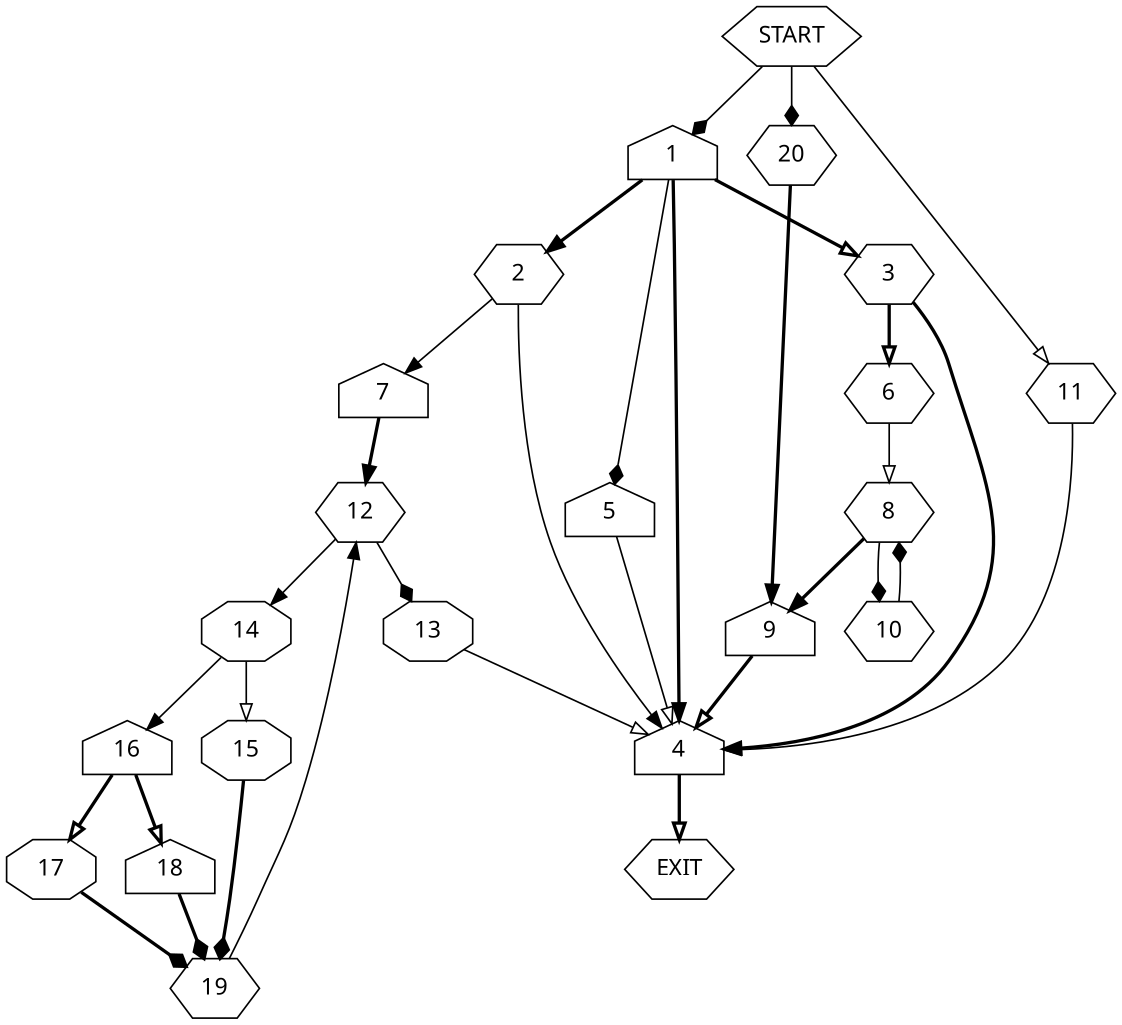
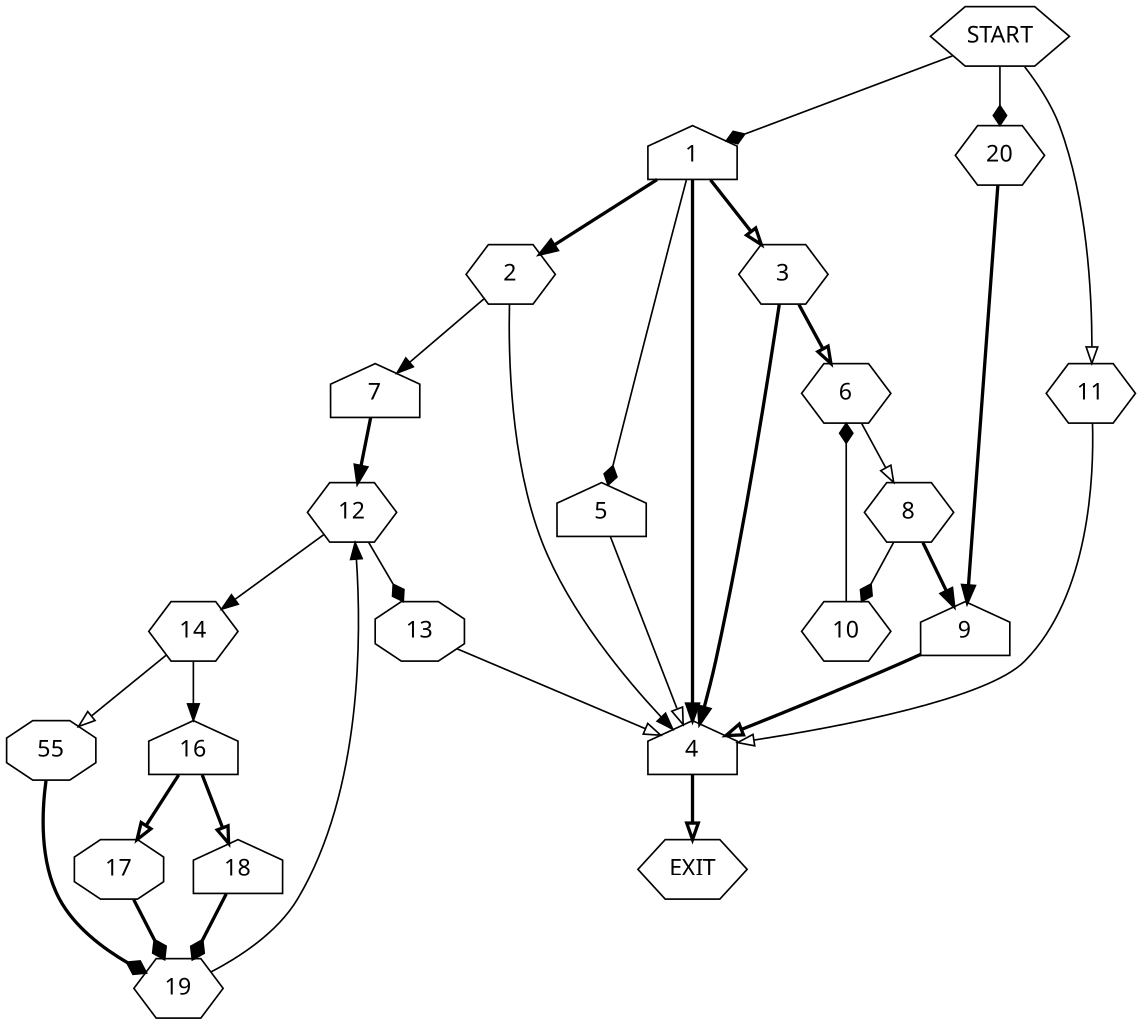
(900, 582) -> (846, 522)
(246, 631) -> (193, 631)
(246, 750) -> (51, 750)
